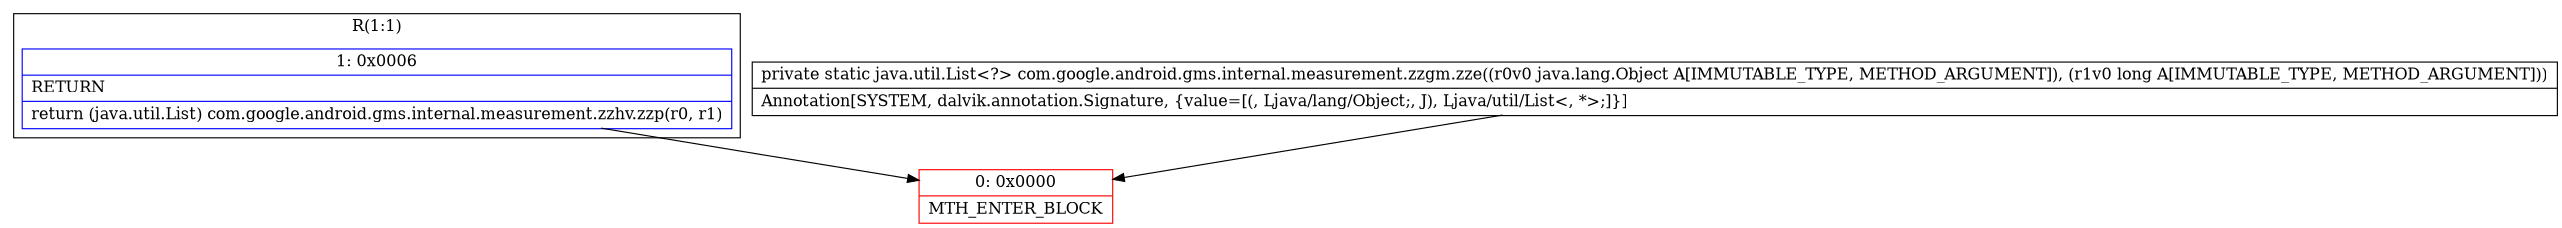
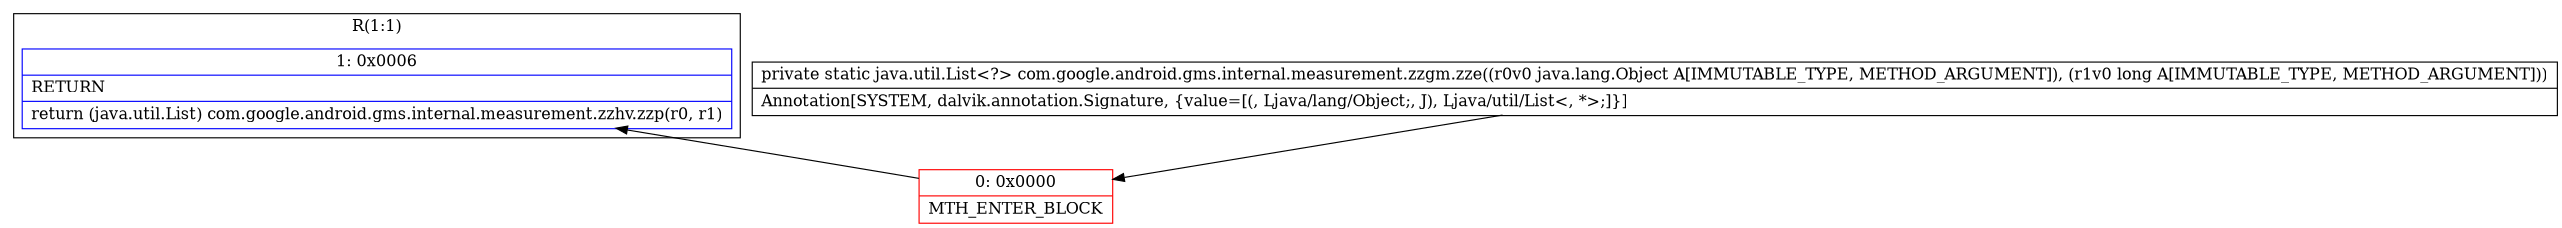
(754, 153) -> (773, 154)
